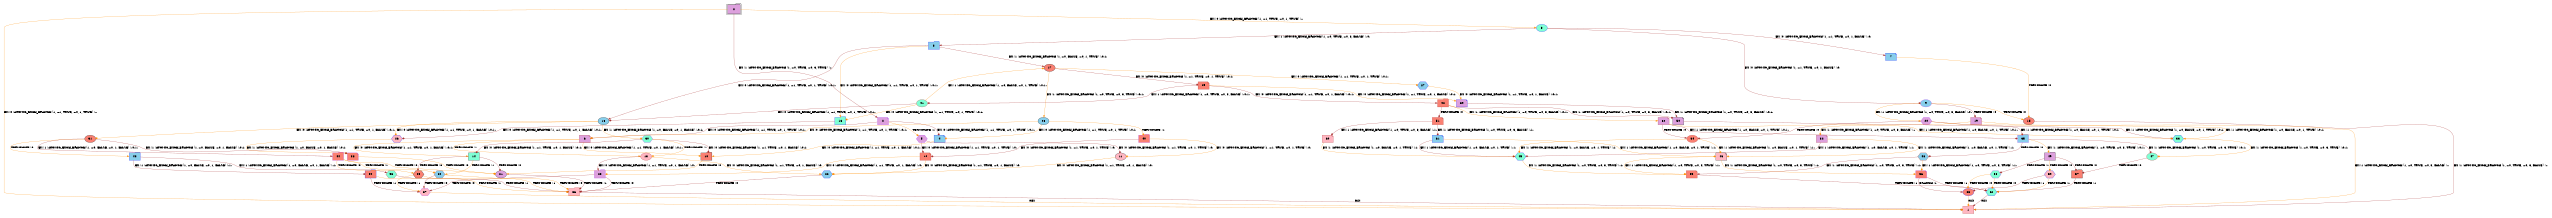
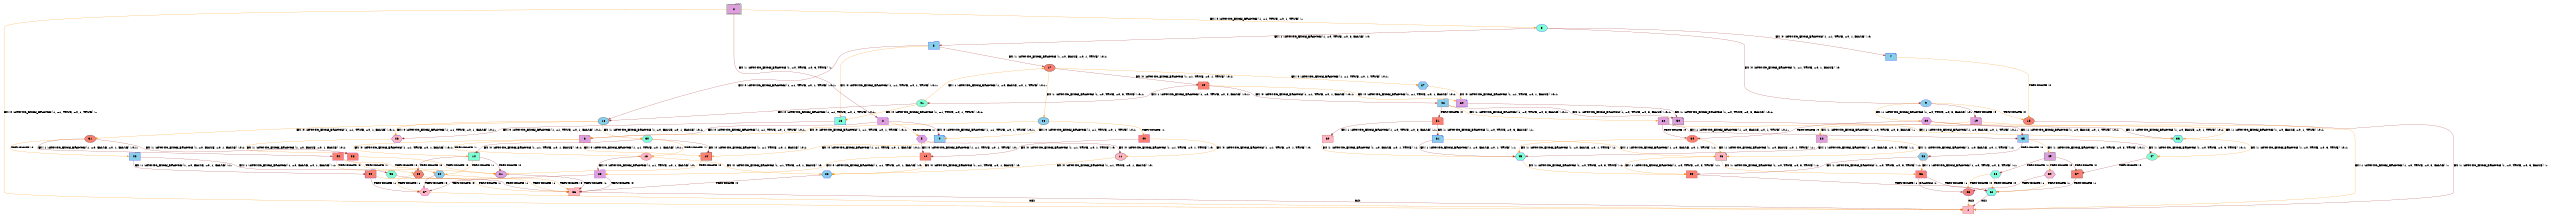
(1443, 103) -> (1443, 103)
